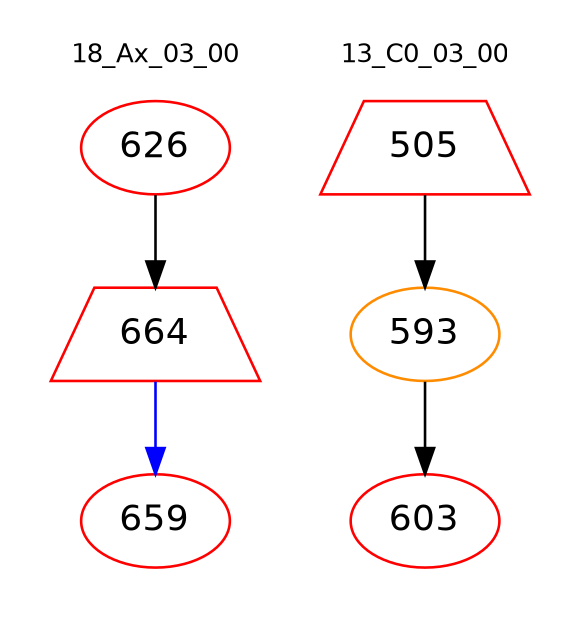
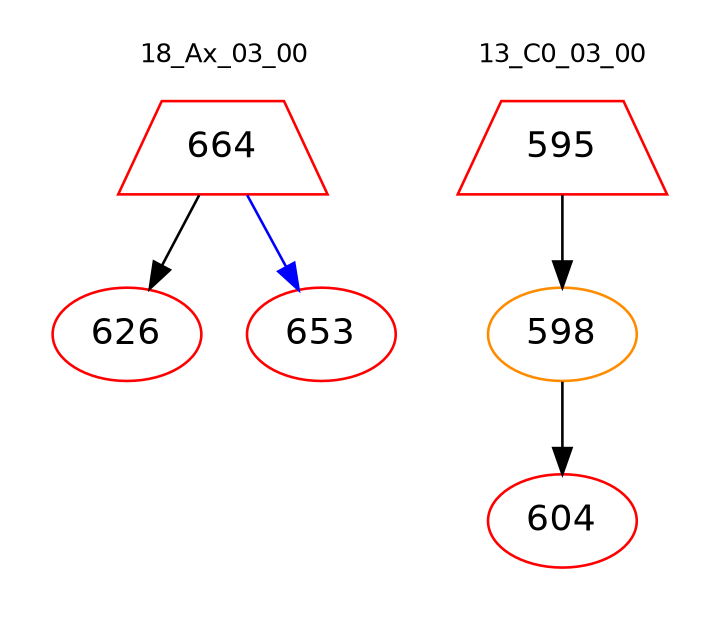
(425, 148) -> (562, 148)
(156, 228) -> (181, 230)
(425, 334) -> (562, 334)
(156, 521) -> (321, 334)
(425, 521) -> (562, 521)
